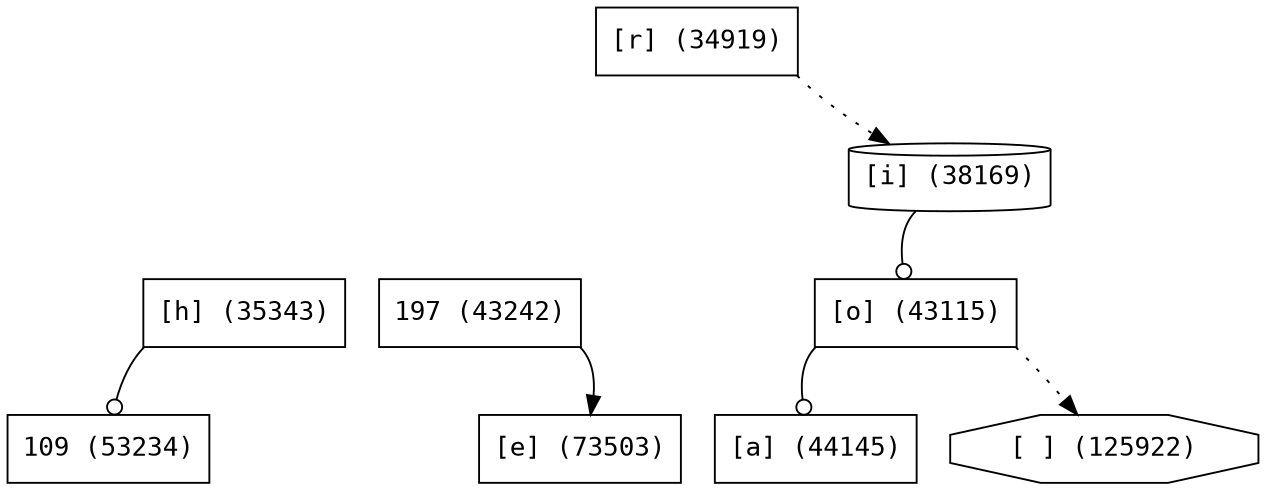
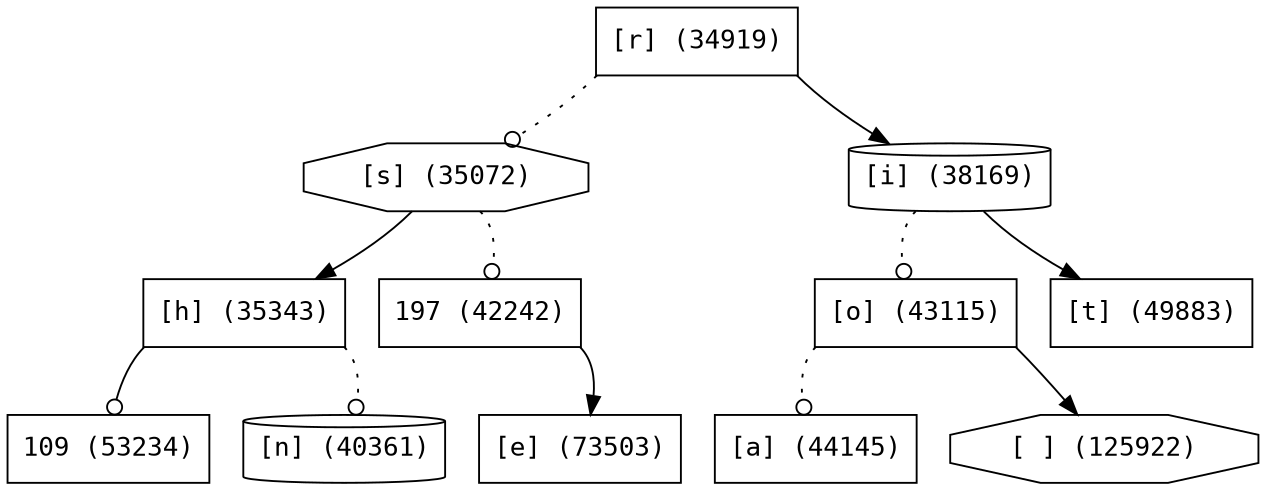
(833, 107) -> (833, 107)
none -> (446, 177)
(903, 236) -> (903, 236)
(480, 313) -> (480, 313)
none -> (1151, 313)
(803, 372) -> (803, 372)
(1041, 373) -> (1041, 373)
none -> (344, 449)
